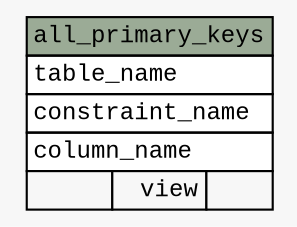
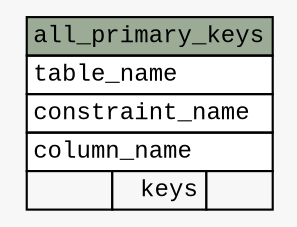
(170, 189) -> (170, 189)
